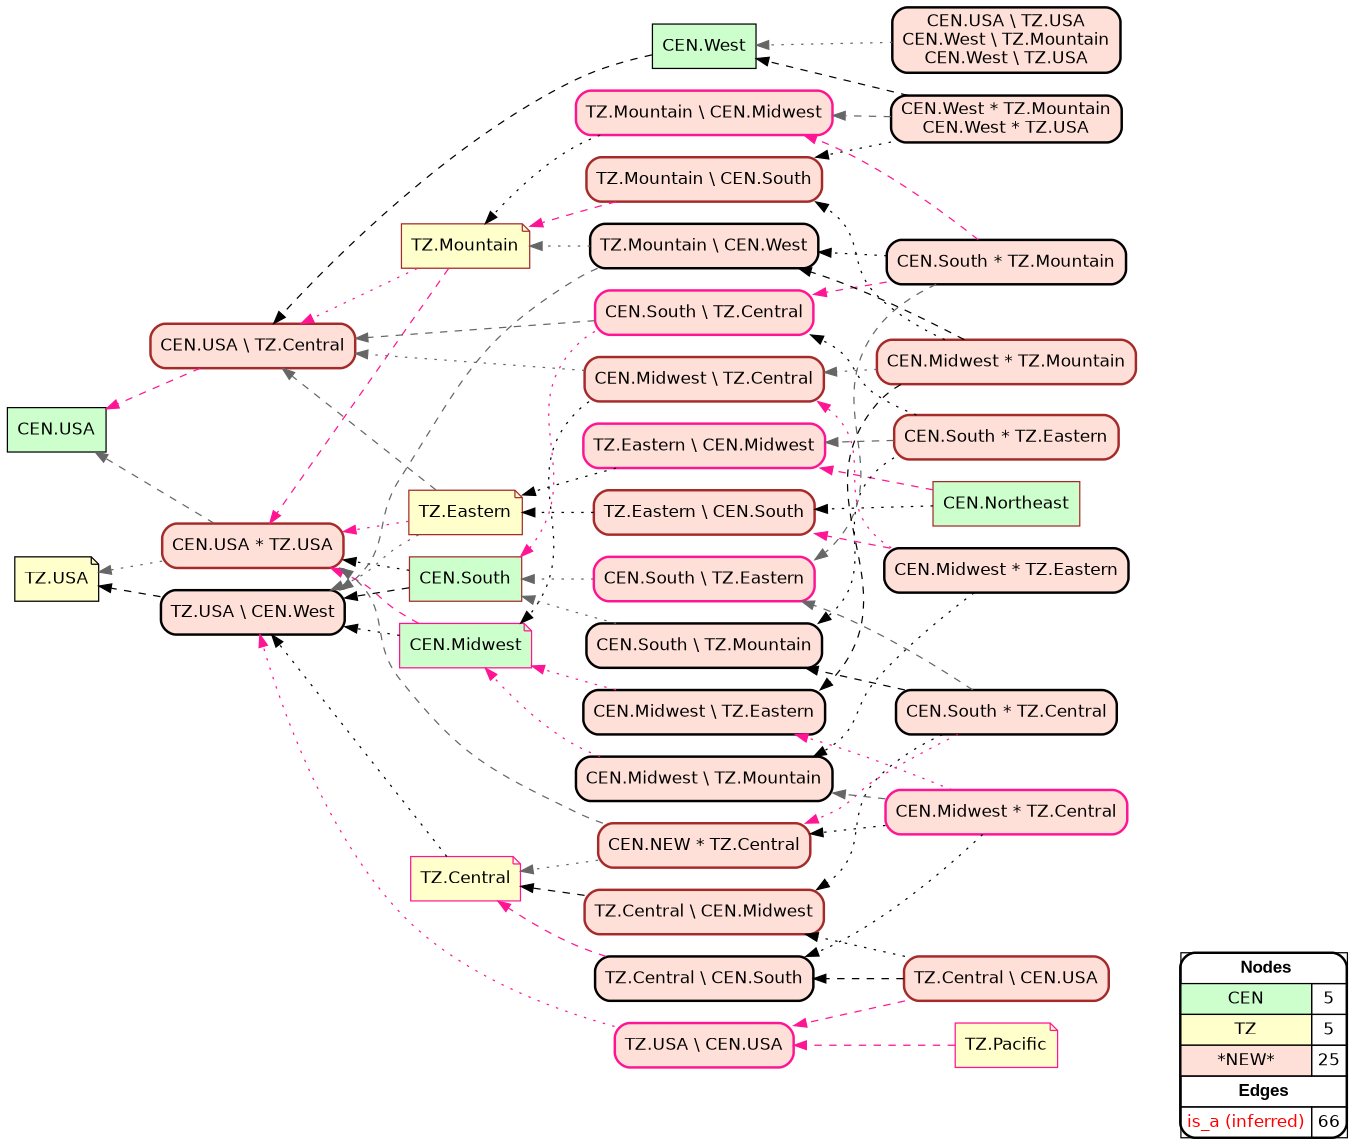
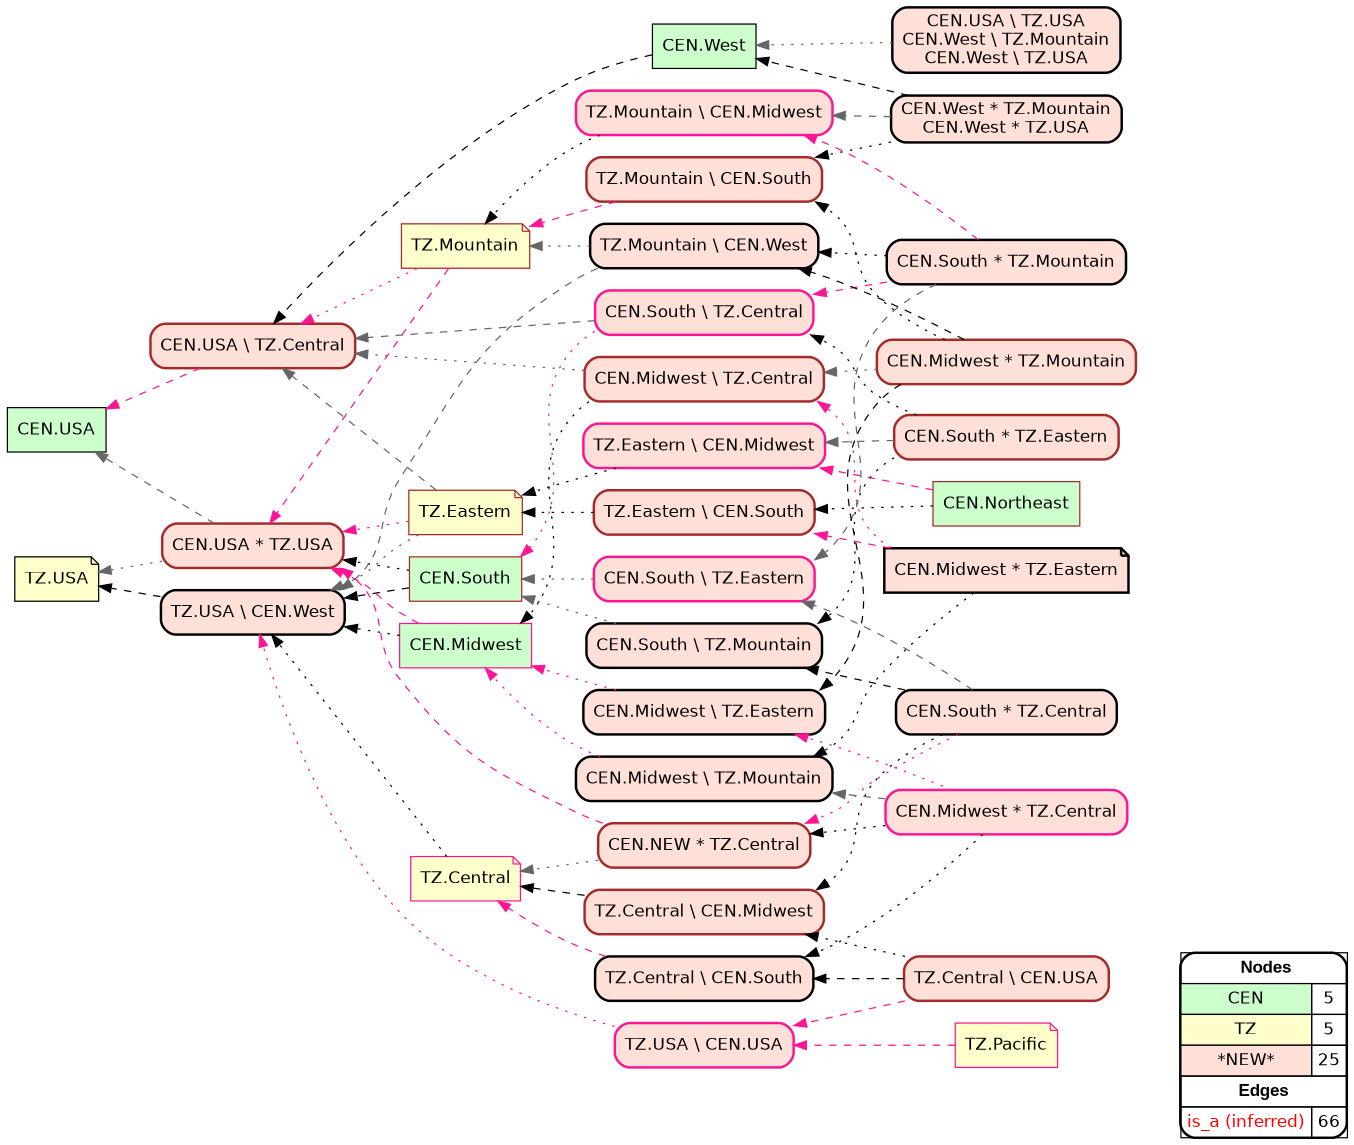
(1006, 570) -> (1006, 570)
(466, 646) -> (466, 646)
(444, 730) -> (444, 730)
